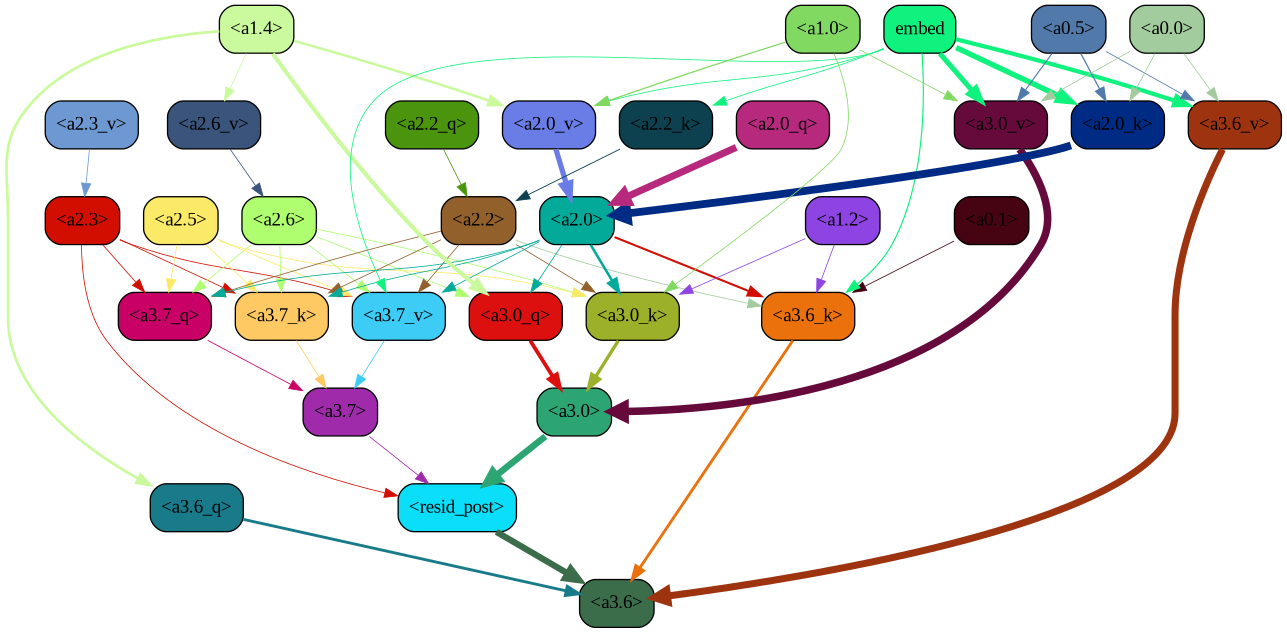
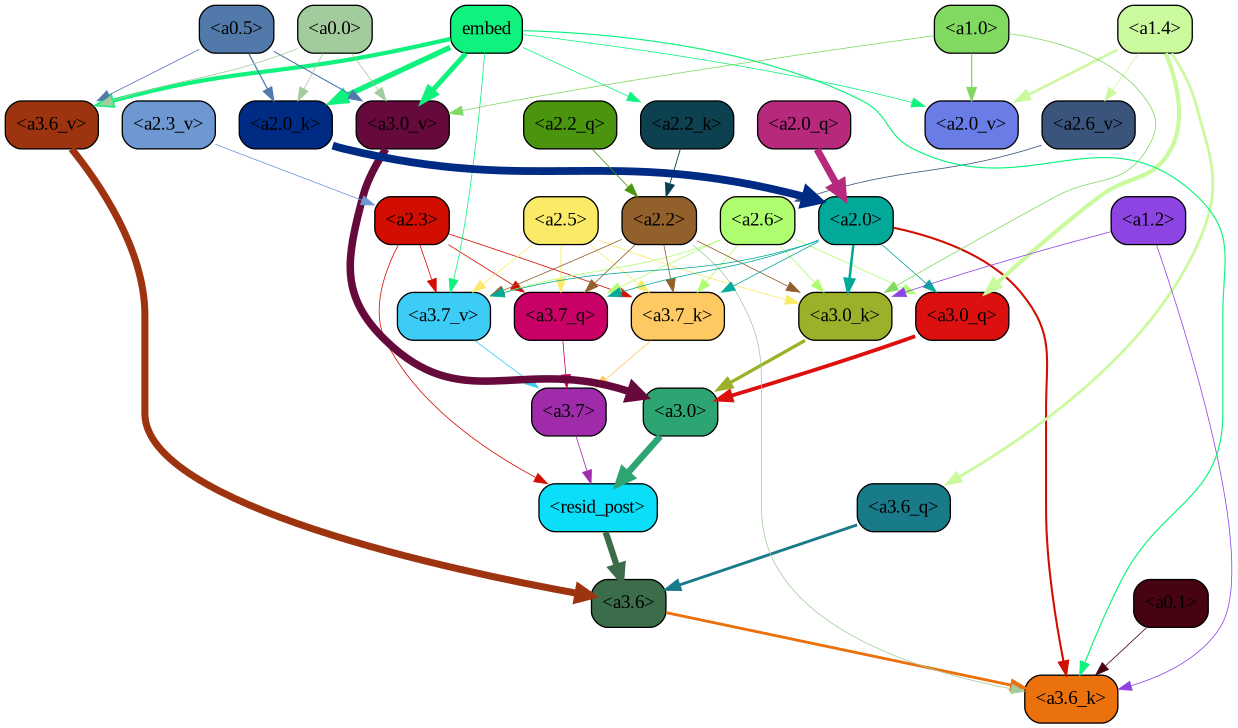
(561, 166) -> none
(716, 454) -> (839, 649)
